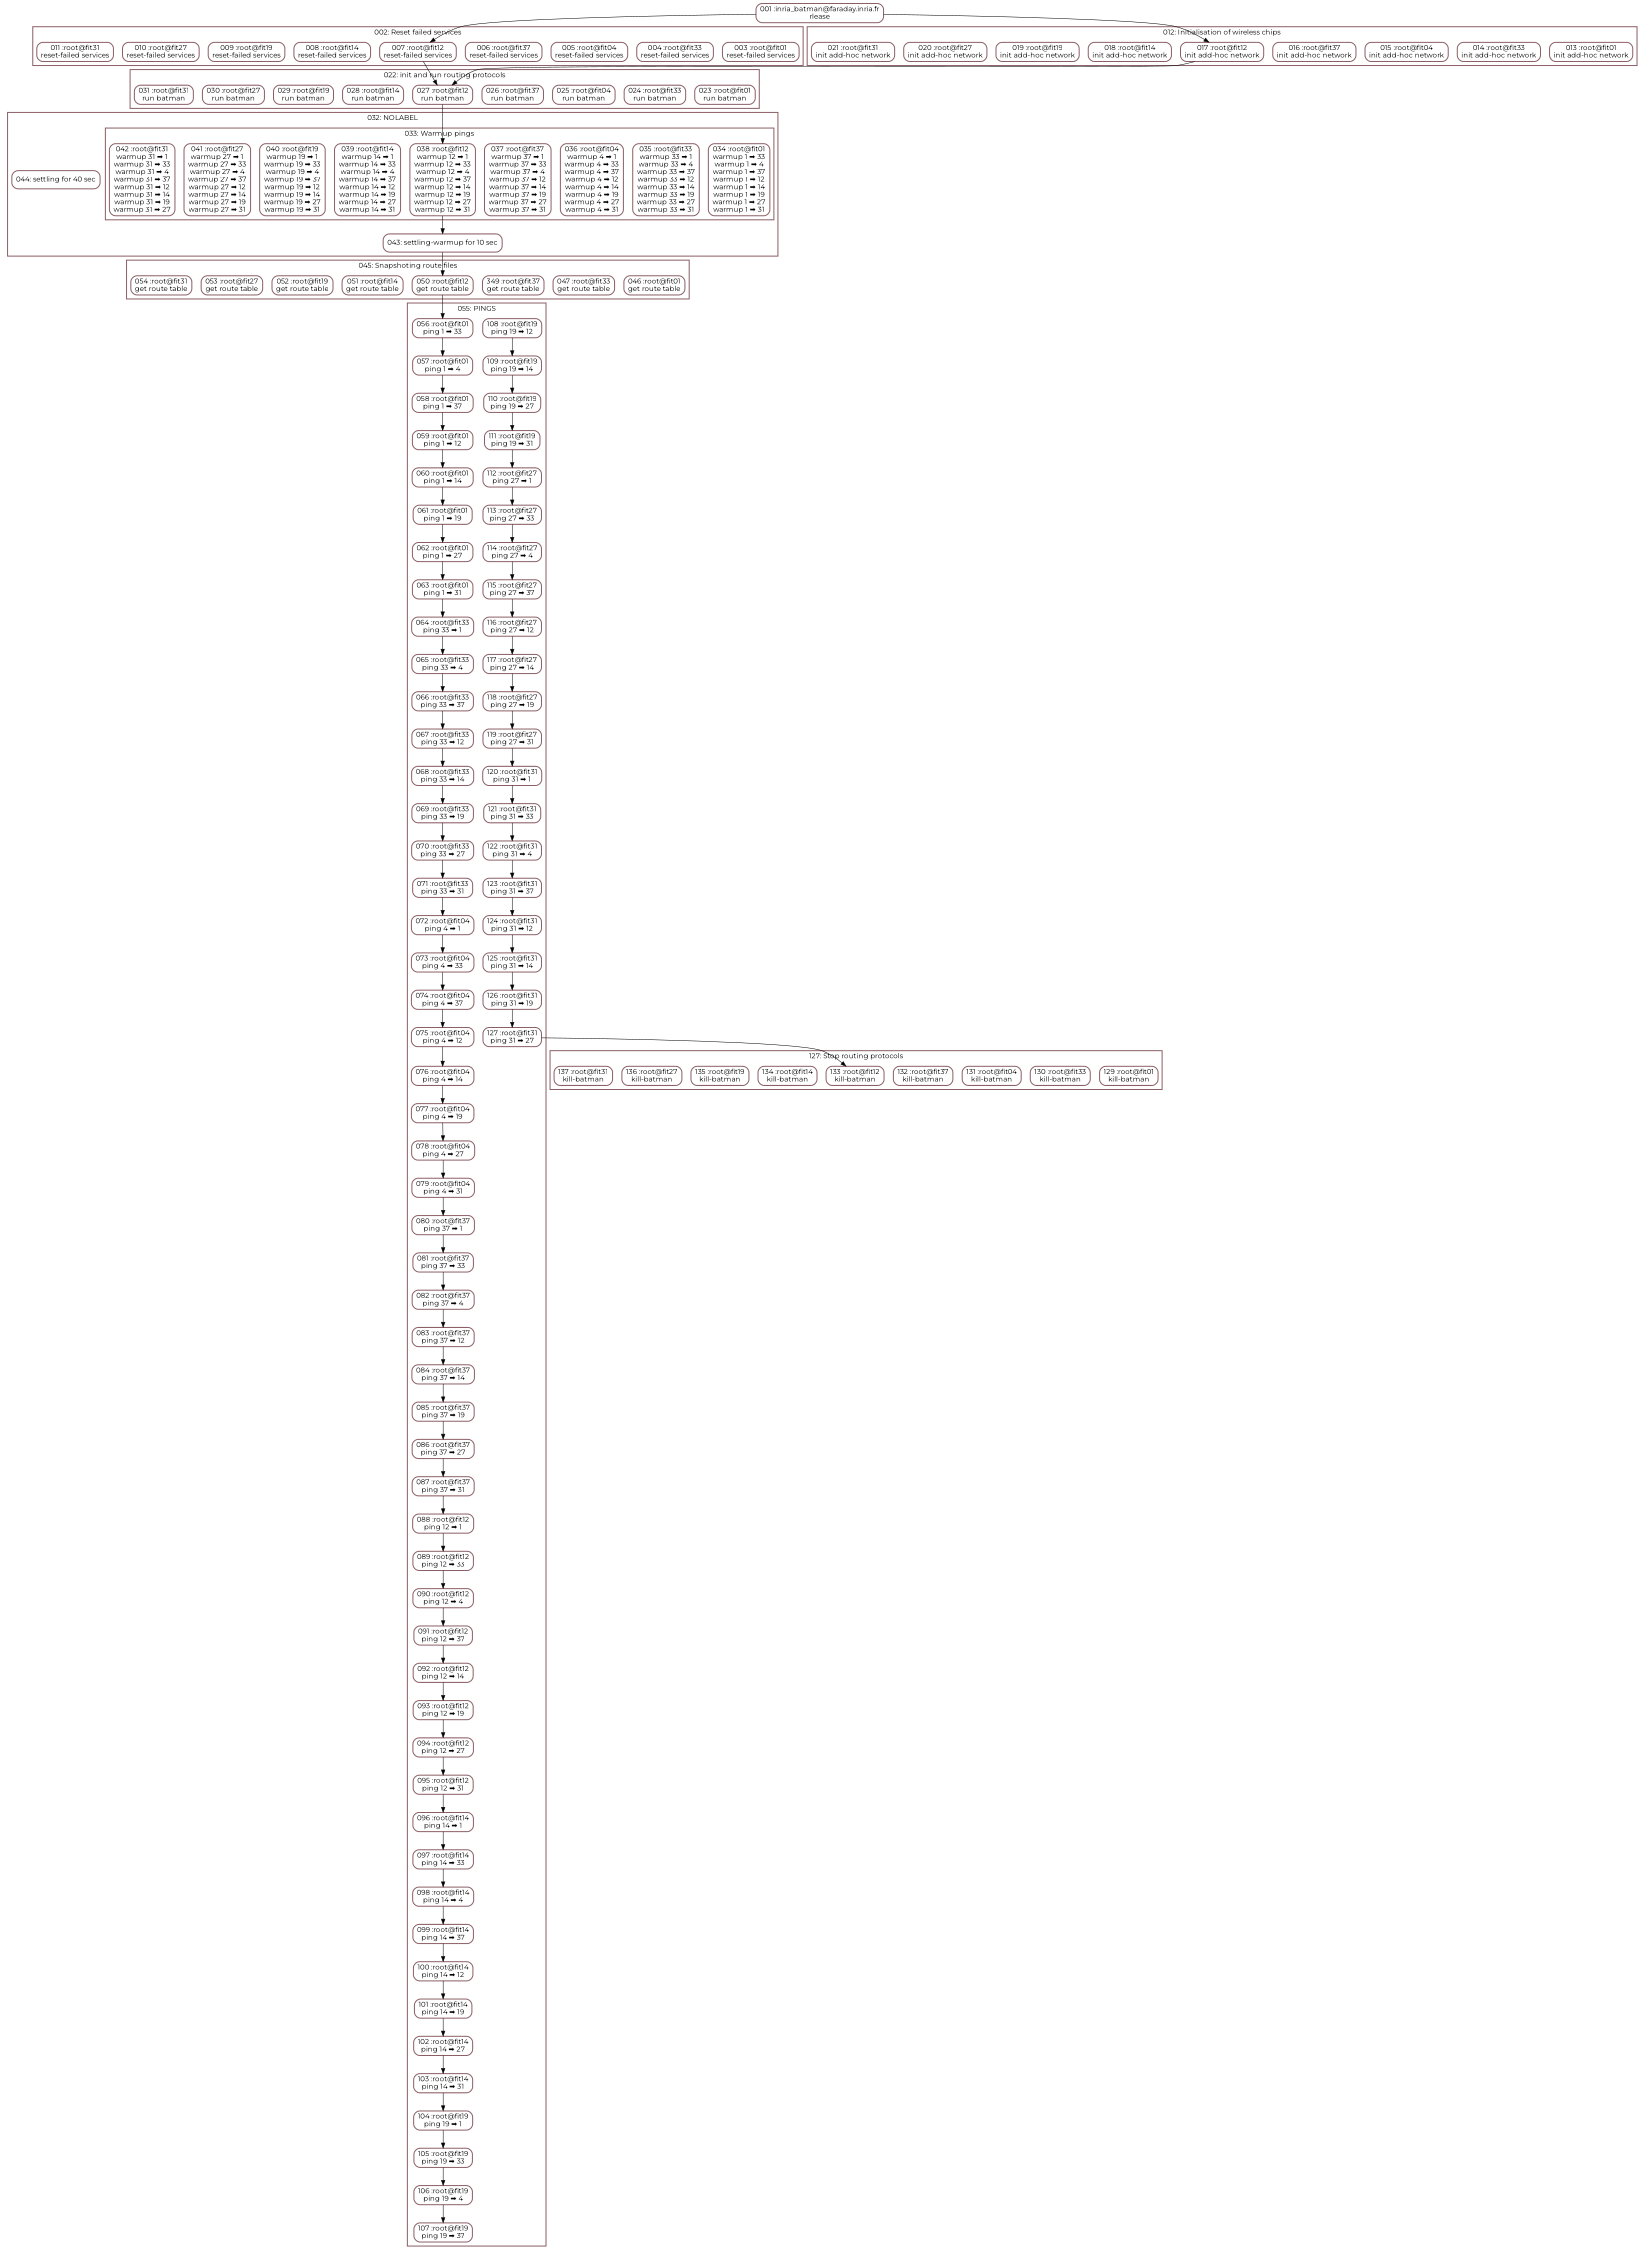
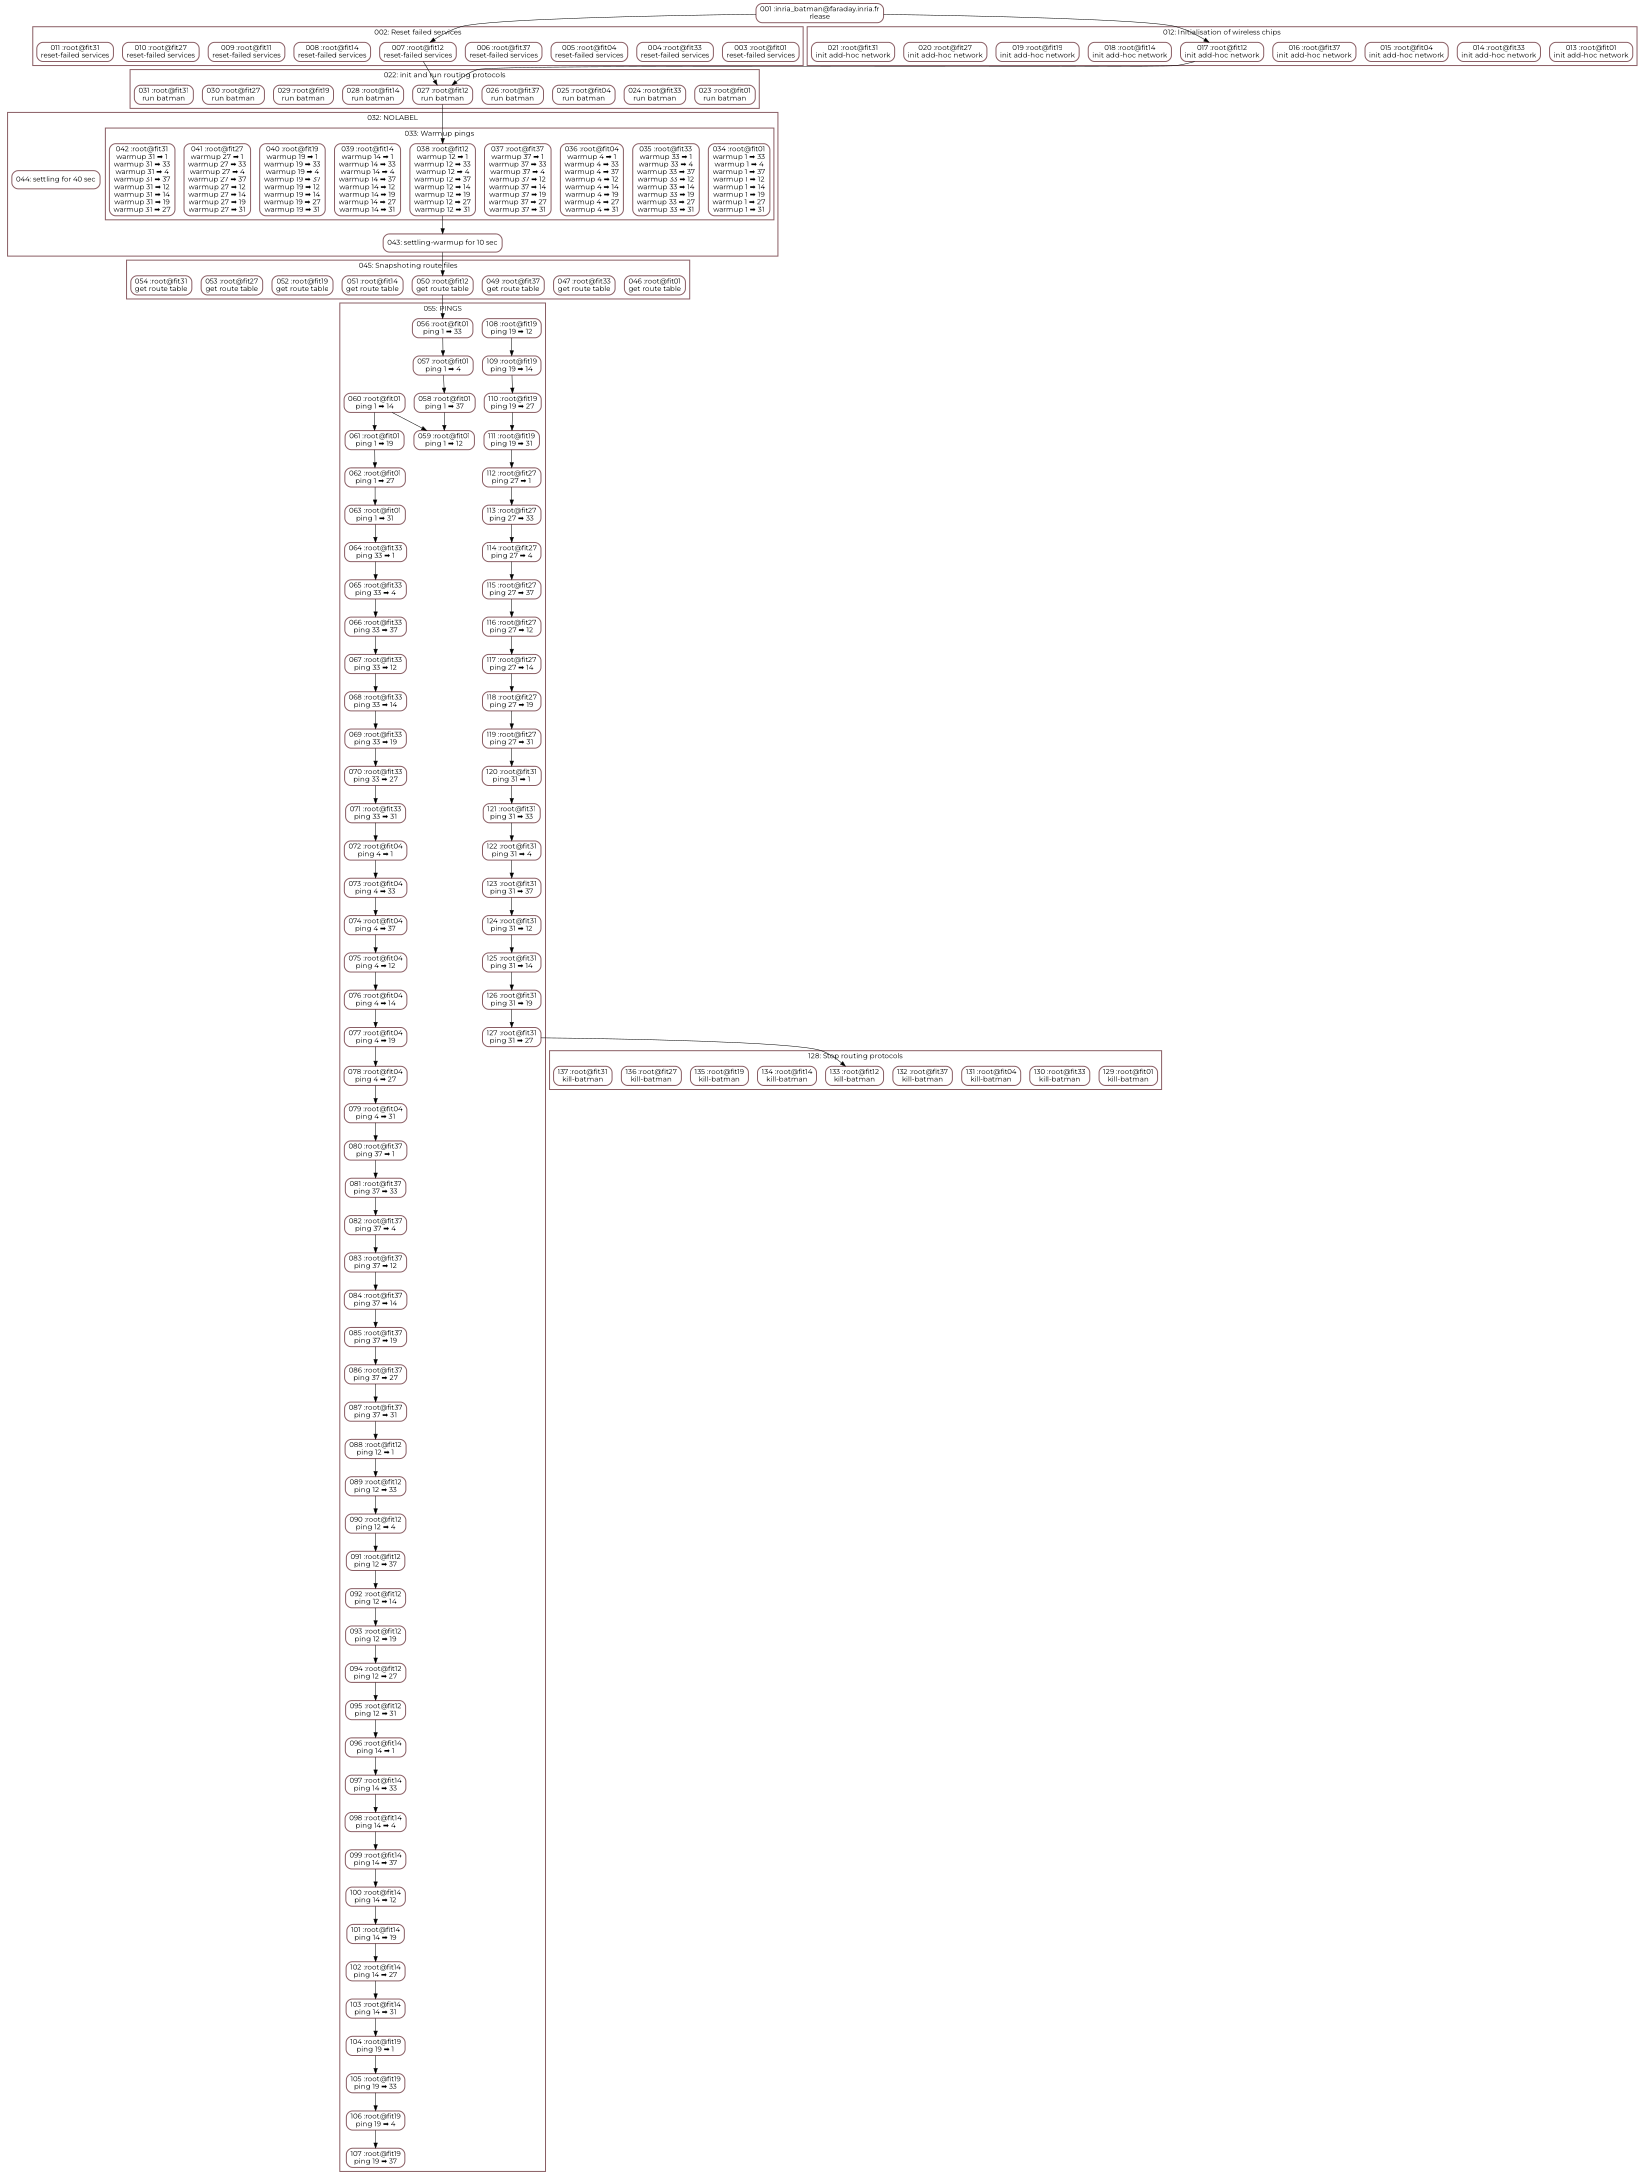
(247, 52) -> (247, 52)
(513, 285) -> (513, 285)
(443, 456) -> (407, 420)
(856, 1056) -> (856, 1056)
